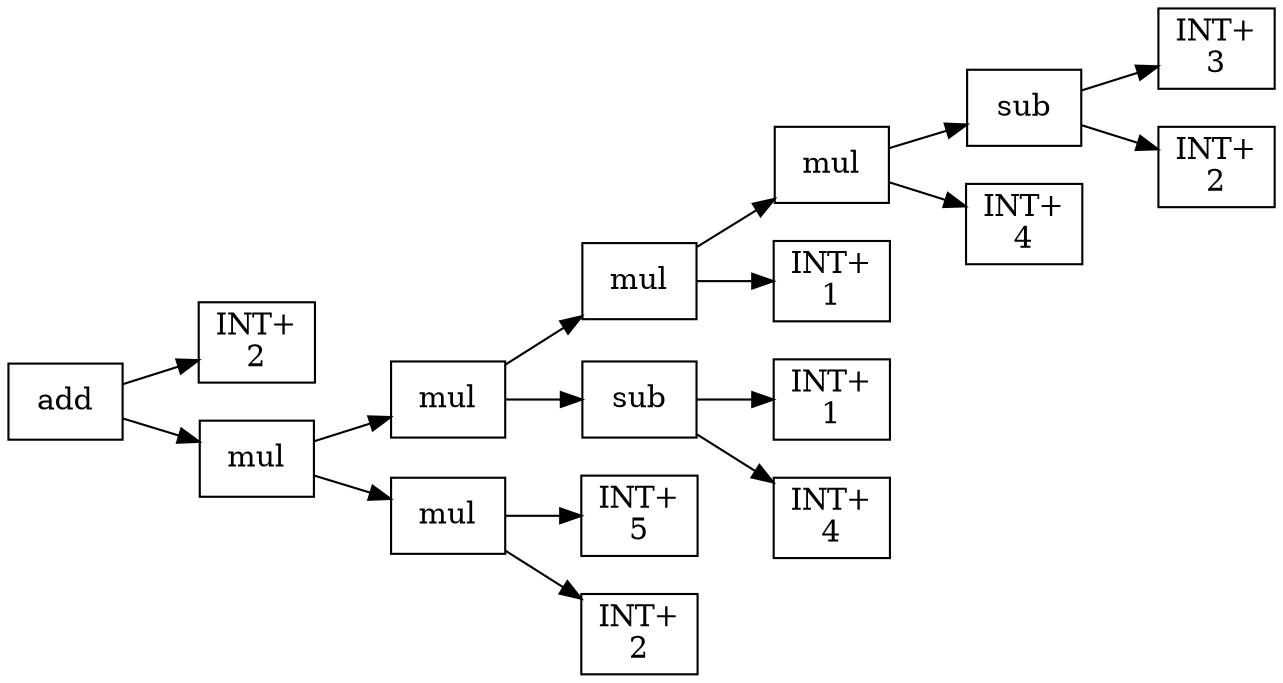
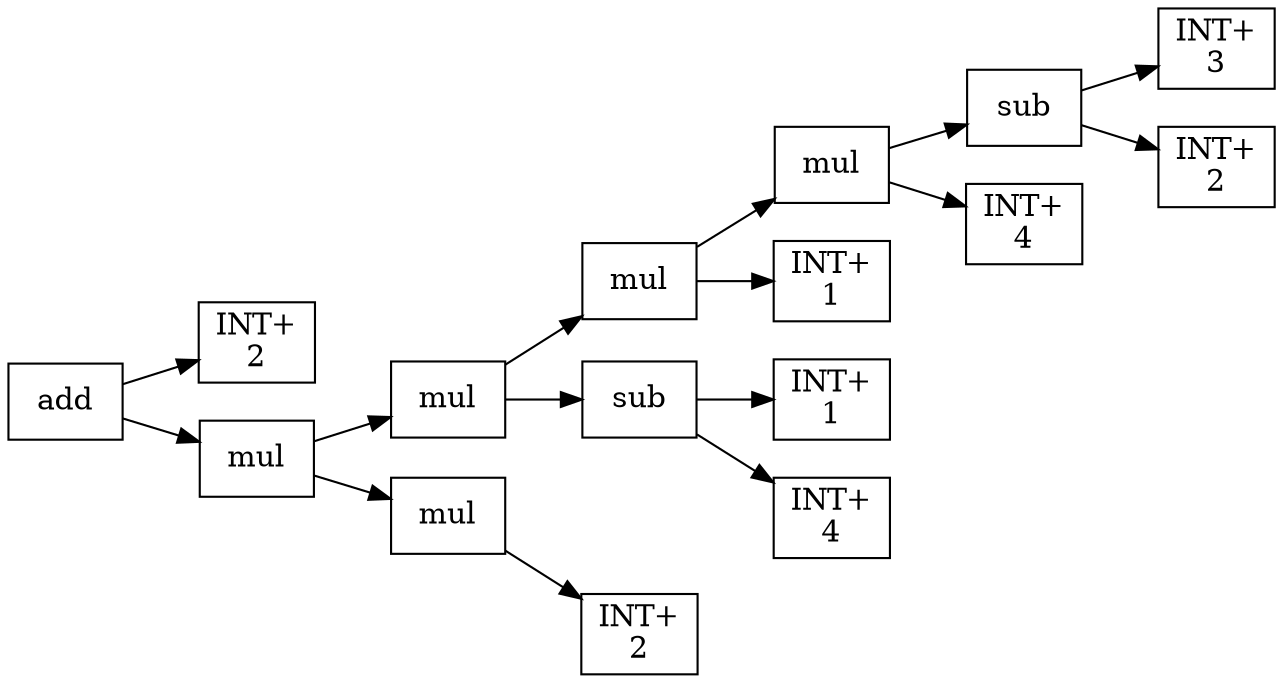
(639, 516) -> none
